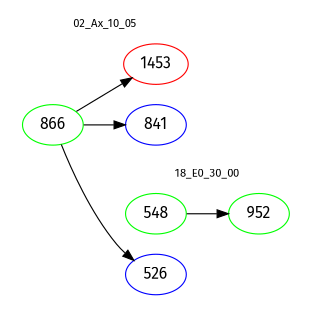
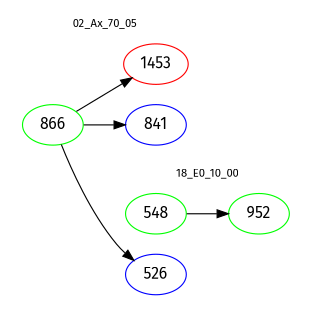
(105, 24) -> (105, 24)
(207, 174) -> (207, 174)
